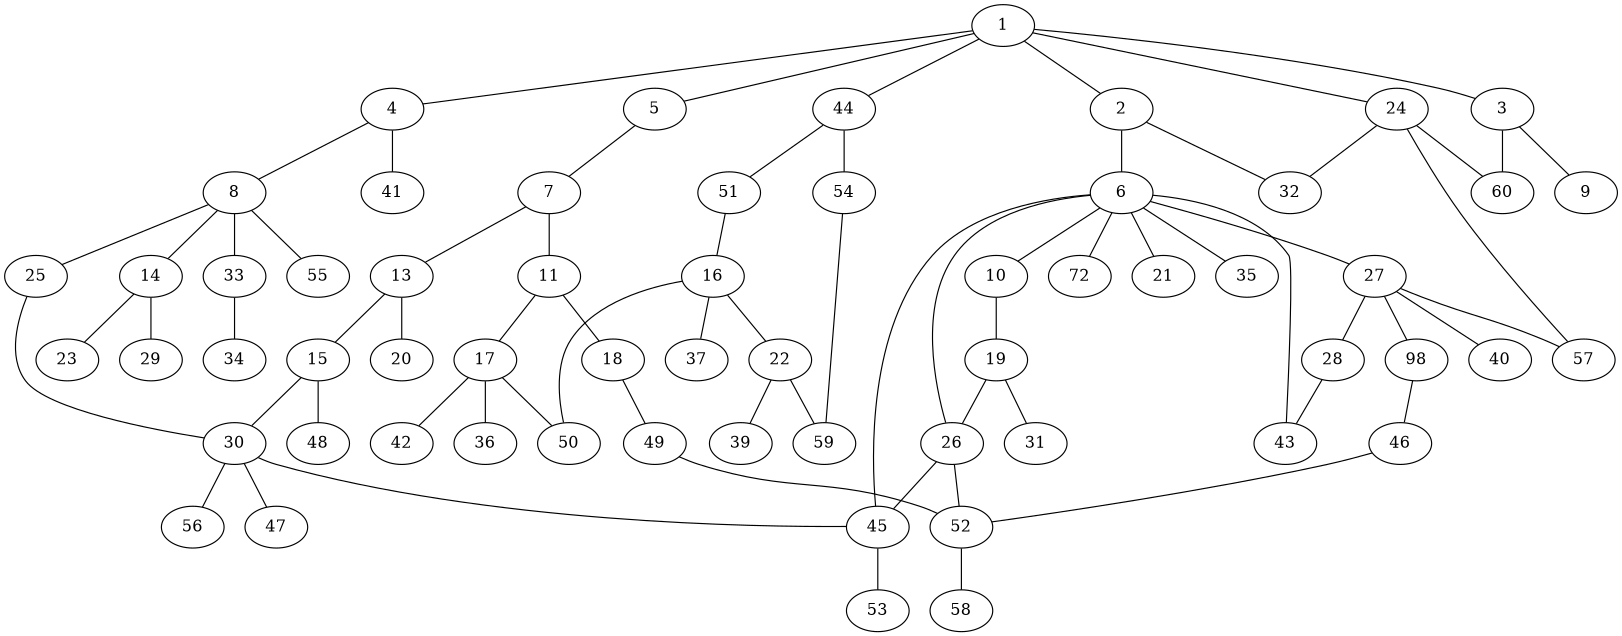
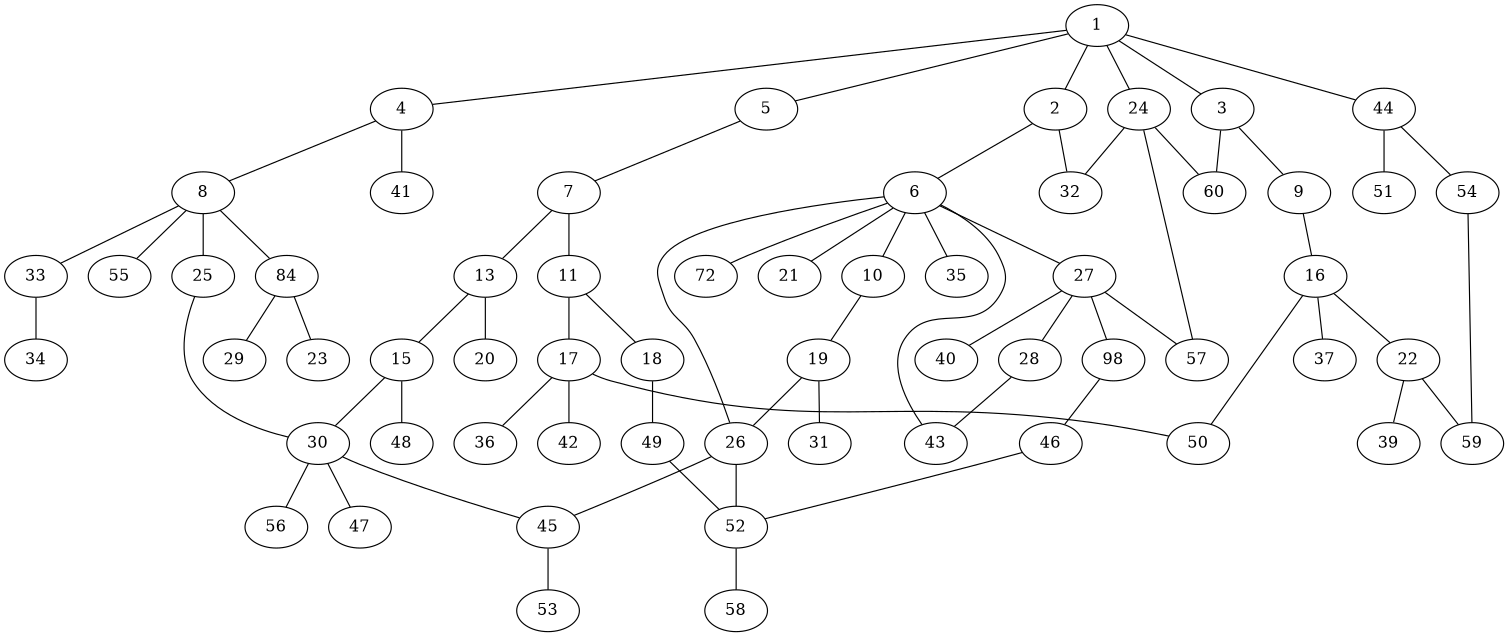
(721, 234) -> (1307, 234)
(151, 276) -> (287, 276)
(907, 293) -> none
